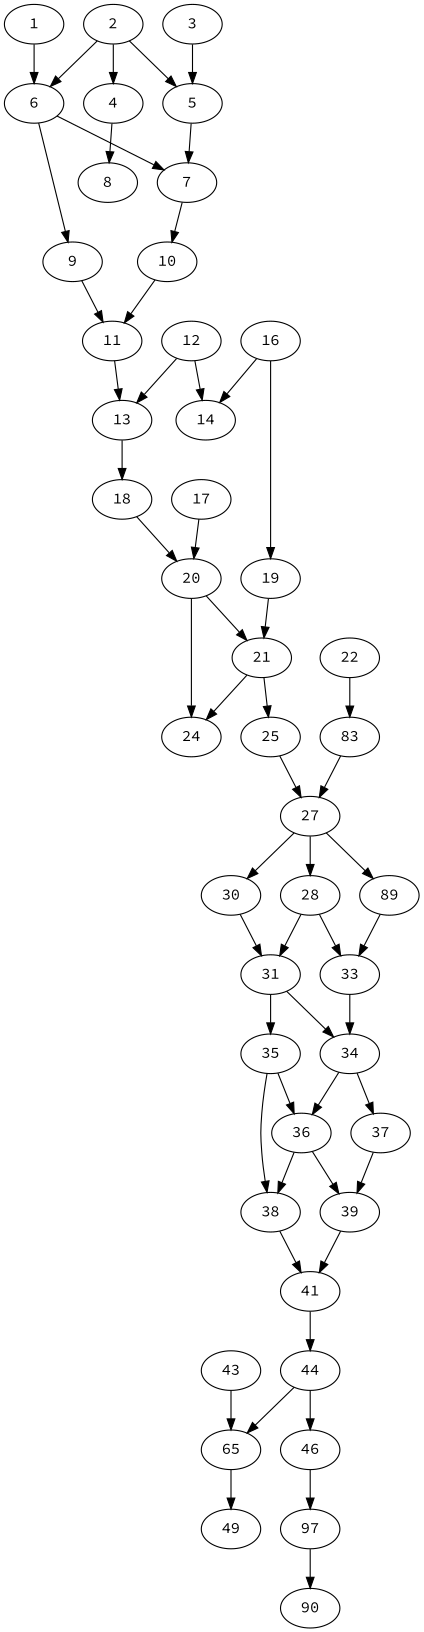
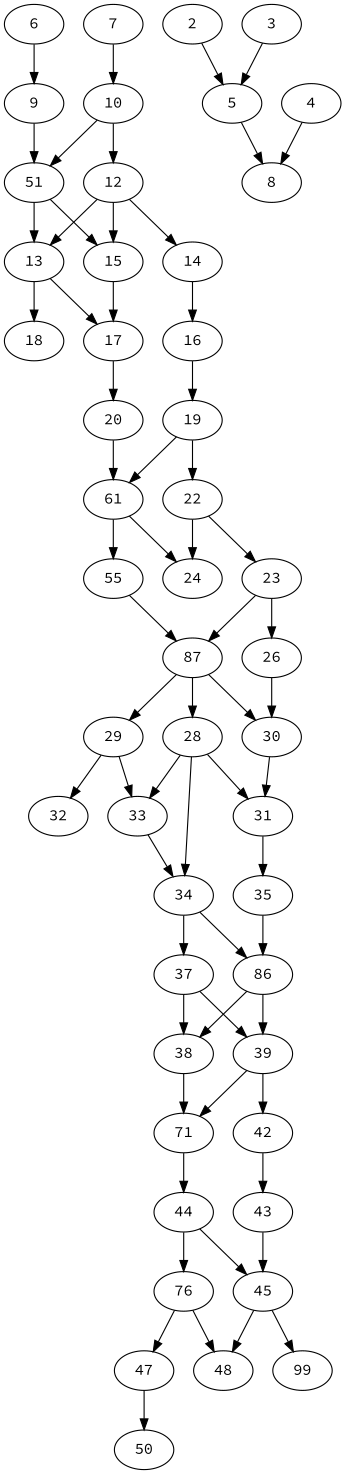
(34, 24) -> none
(113, 58) -> none
(78, 60) -> none
none -> (113, 138)
(190, 138) -> (249, 138)
(103, 139) -> none
none -> (113, 262)
none -> (70, 297)
(112, 341) -> (34, 183)
(242, 376) -> (193, 296)
none -> (193, 454)
(153, 535) -> none
(191, 652) -> (193, 534)
(262, 658) -> (113, 499)
none -> (272, 658)
(271, 737) -> (113, 579)
(350, 737) -> (272, 579)
none -> (58, 816)
(310, 816) -> (193, 658)
(389, 895) -> (113, 737)
(306, 1010) -> (188, 811)
(261, 1127) -> (184, 1009)
none -> (263, 1133)
(301, 1133) -> (263, 975)
(310, 1291) -> (184, 1133)
none -> (223, 1371)
(231, 1450) -> (263, 1291)
(310, 1450) -> (184, 1291)
(231, 1529) -> (302, 1371)
(310, 1529) -> (144, 1371)
(310, 1608) -> (144, 1450)
